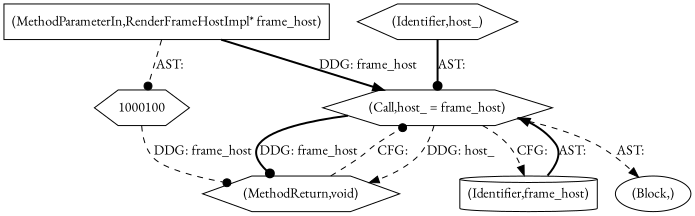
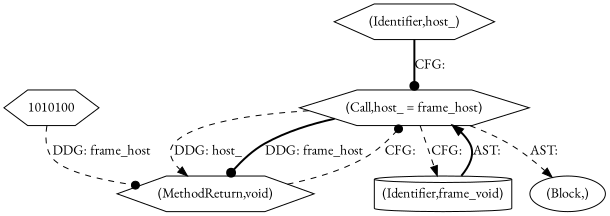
(167, 22) -> none
(453, 65) -> (432, 65)
(142, 108) -> (51, 108)
(529, 194) -> (443, 194)
